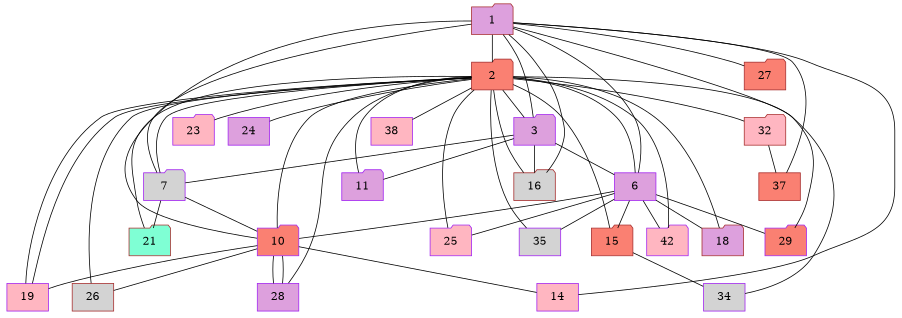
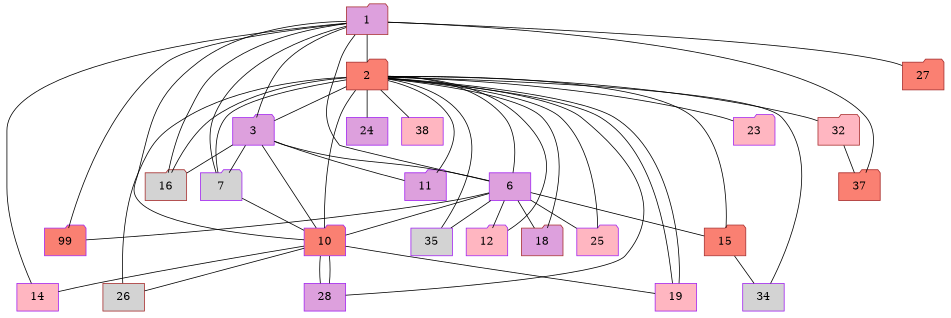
none -> (289, 187)
(780, 187) -> (859, 187)
(150, 242) -> none
(667, 242) -> (487, 242)
(786, 242) -> (65, 242)
